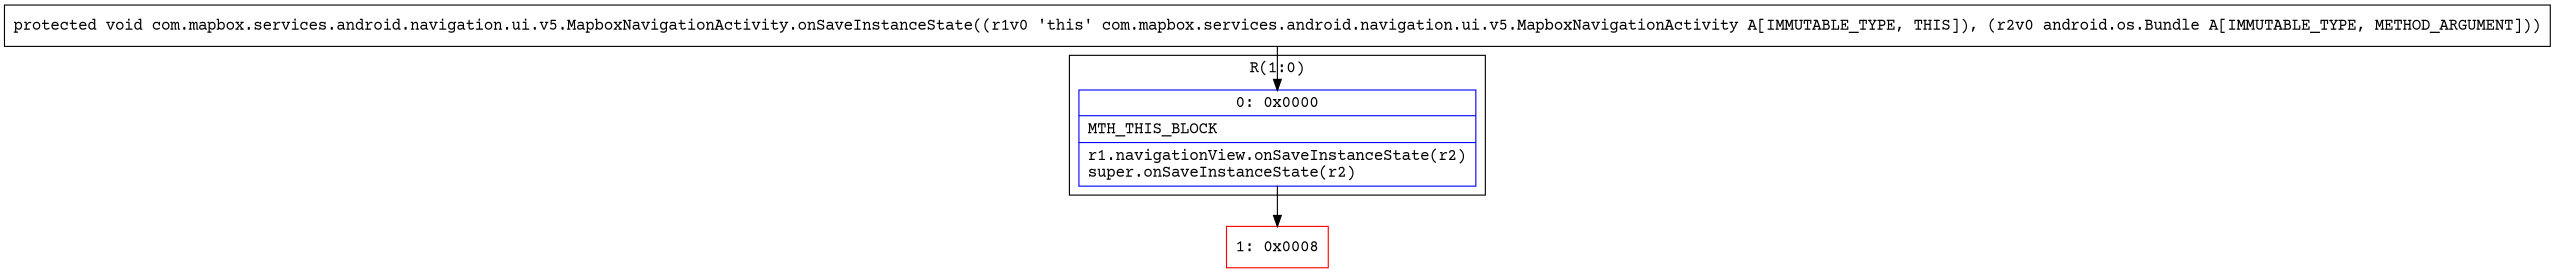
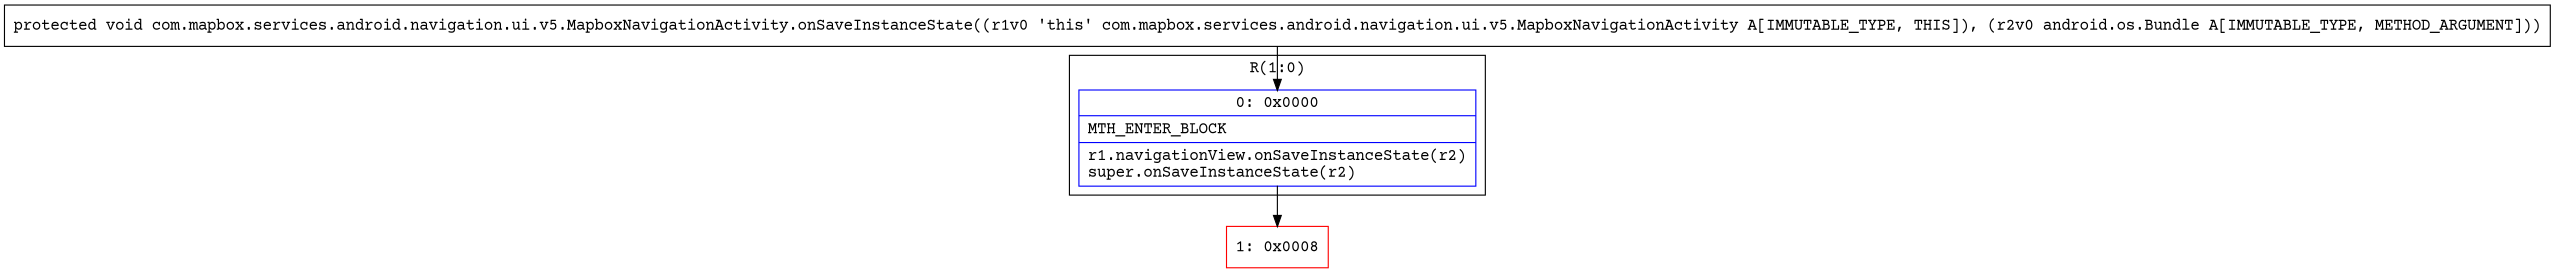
(1153, 129) -> (1157, 129)
